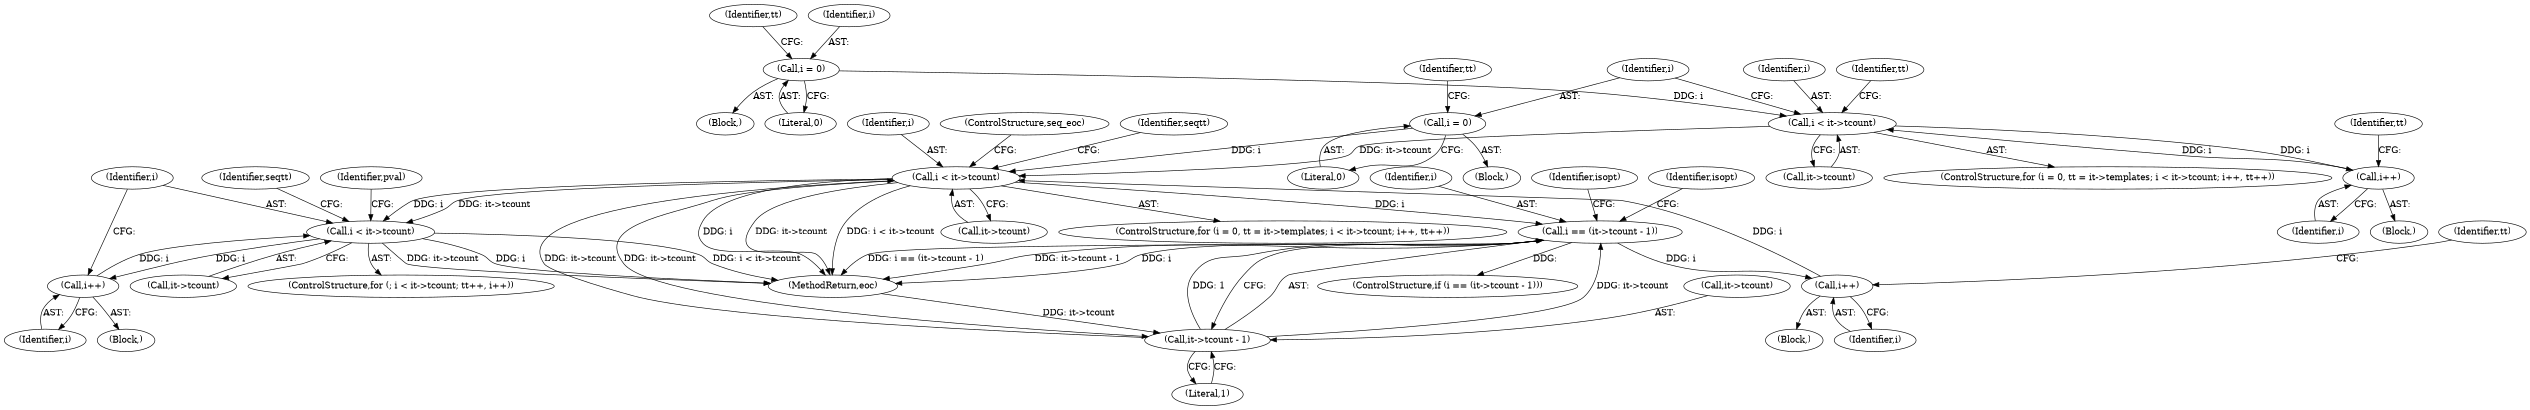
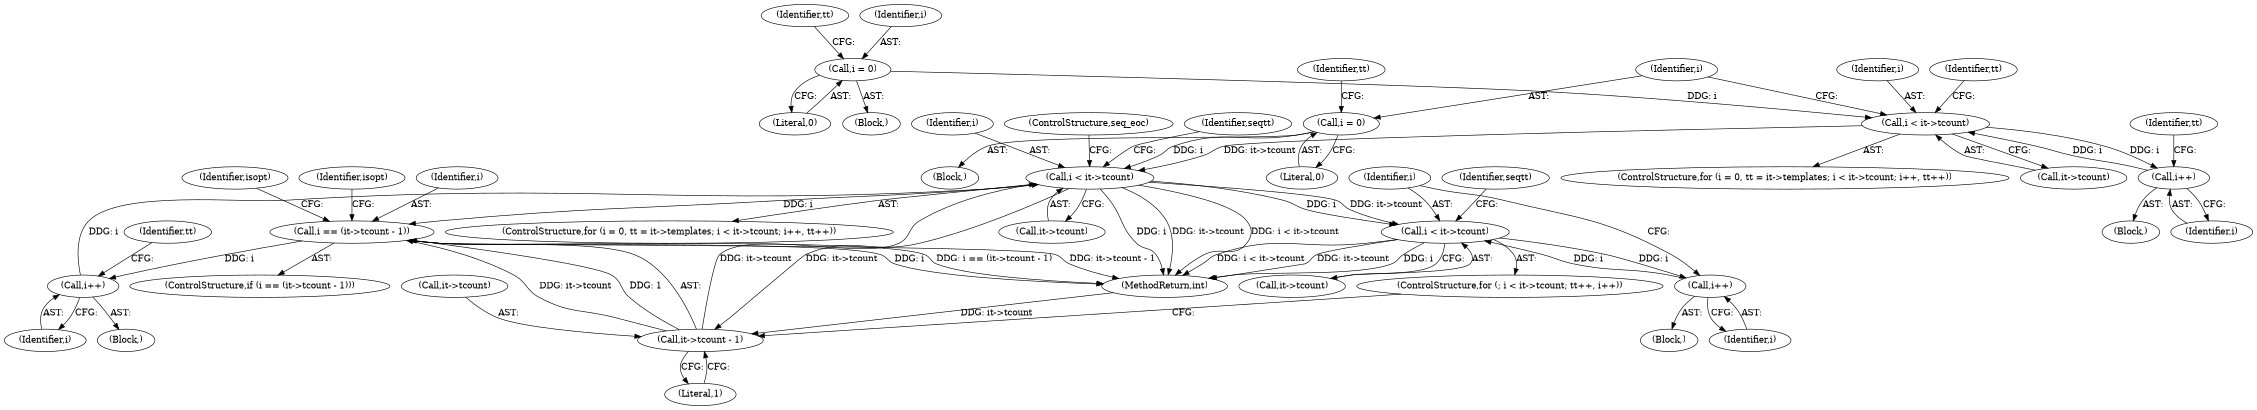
(371, 178) -> none
(1271, 256) -> (1083, 315)
(1546, 259) -> (323, 259)
(833, 286) -> (1165, 286)
